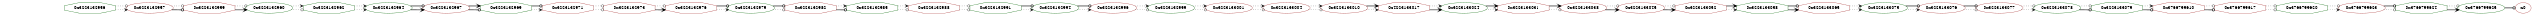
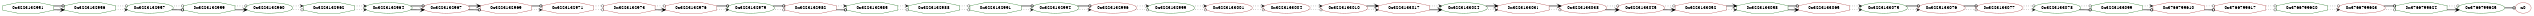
none -> (28, 8)
(150, 8) -> (150, 8)
(209, 8) -> (209, 8)
(506, 8) -> (506, 8)
(934, 8) -> (934, 8)
(1404, 8) -> (1404, 8)
(2117, 8) -> (2117, 8)
